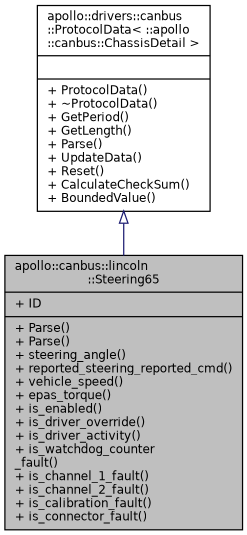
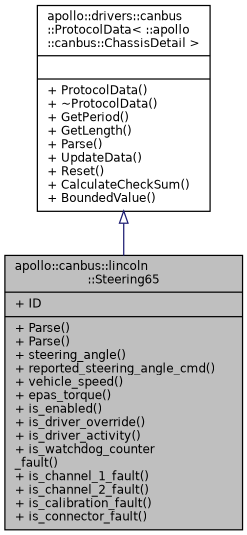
(124, 369) -> (115, 369)
